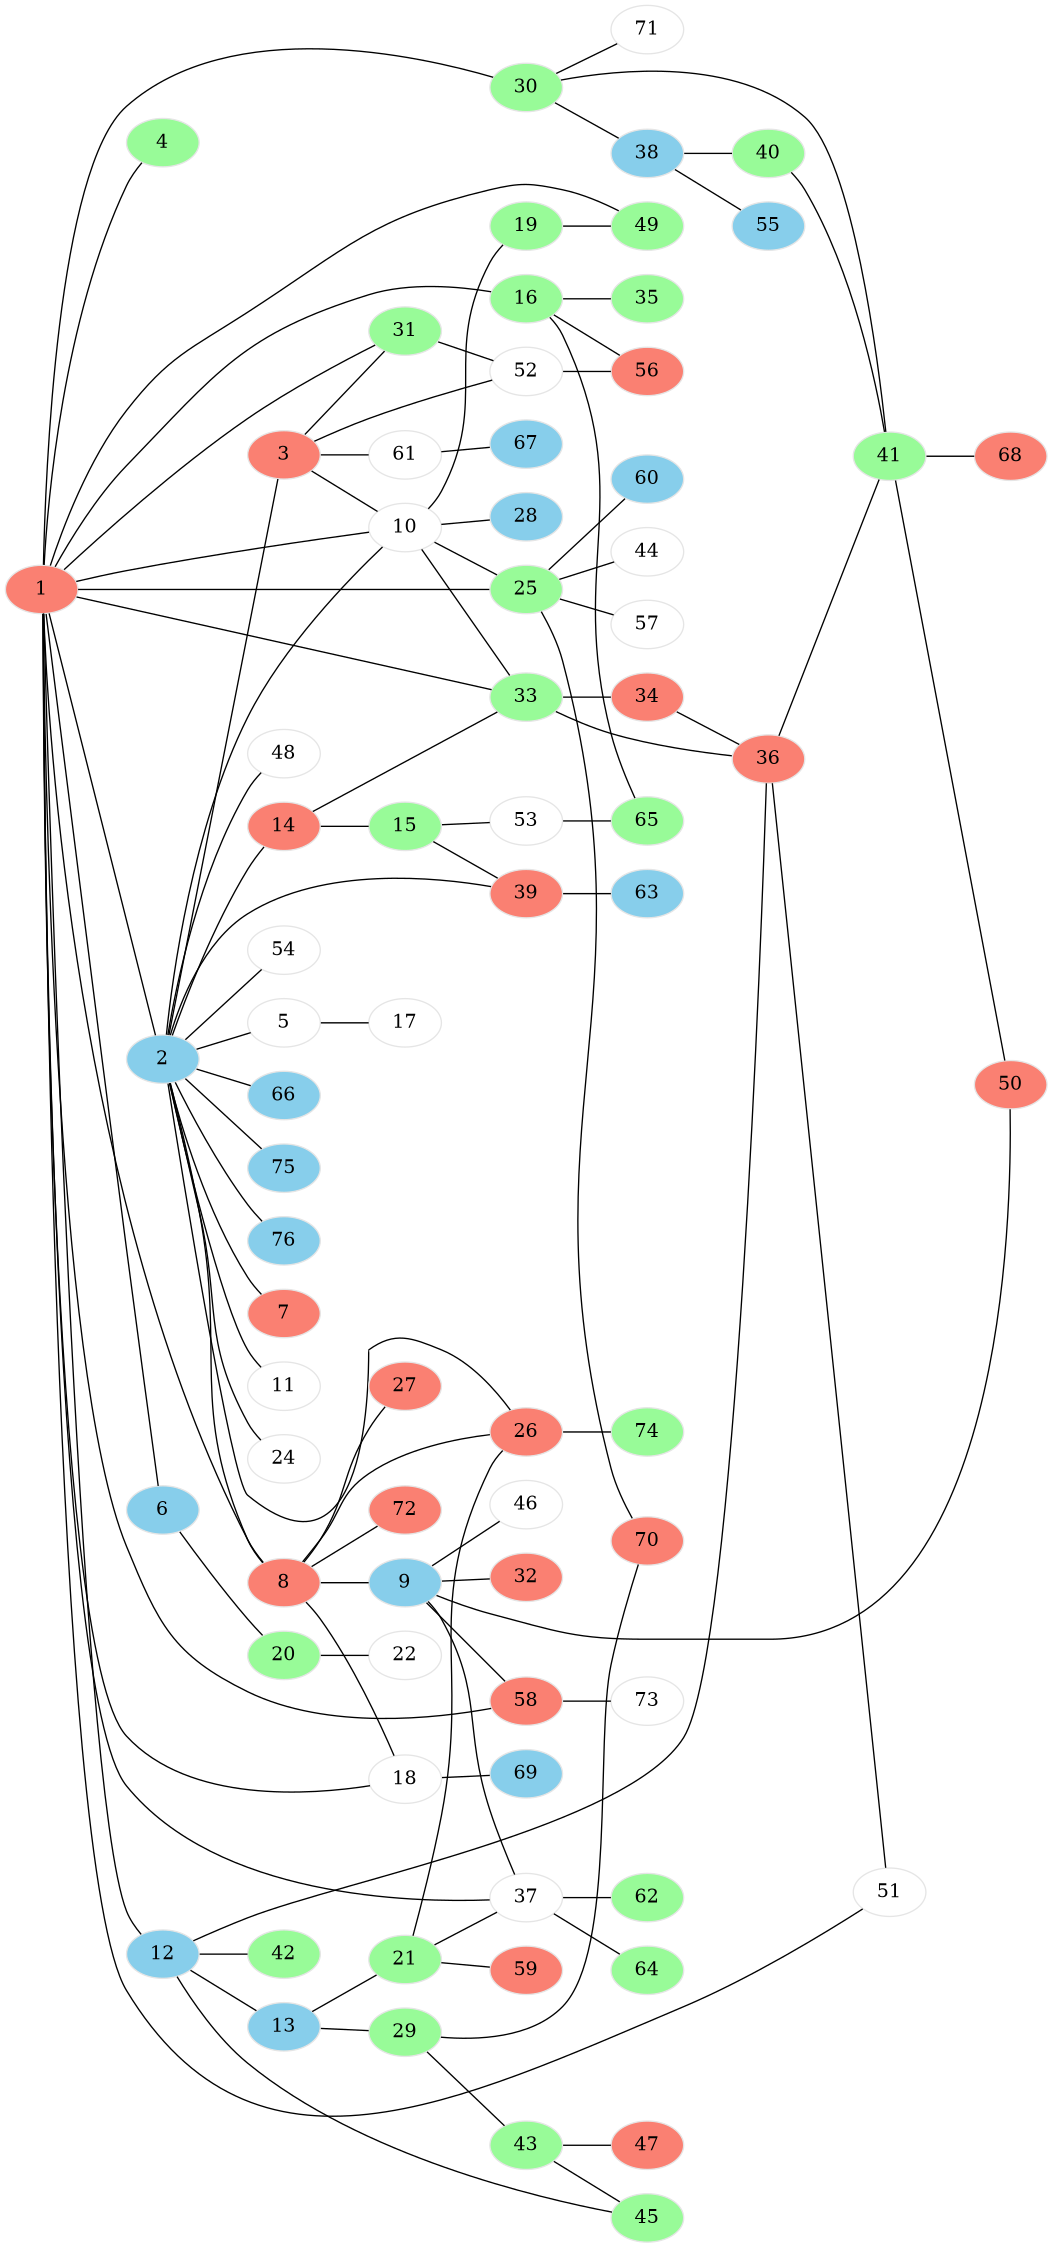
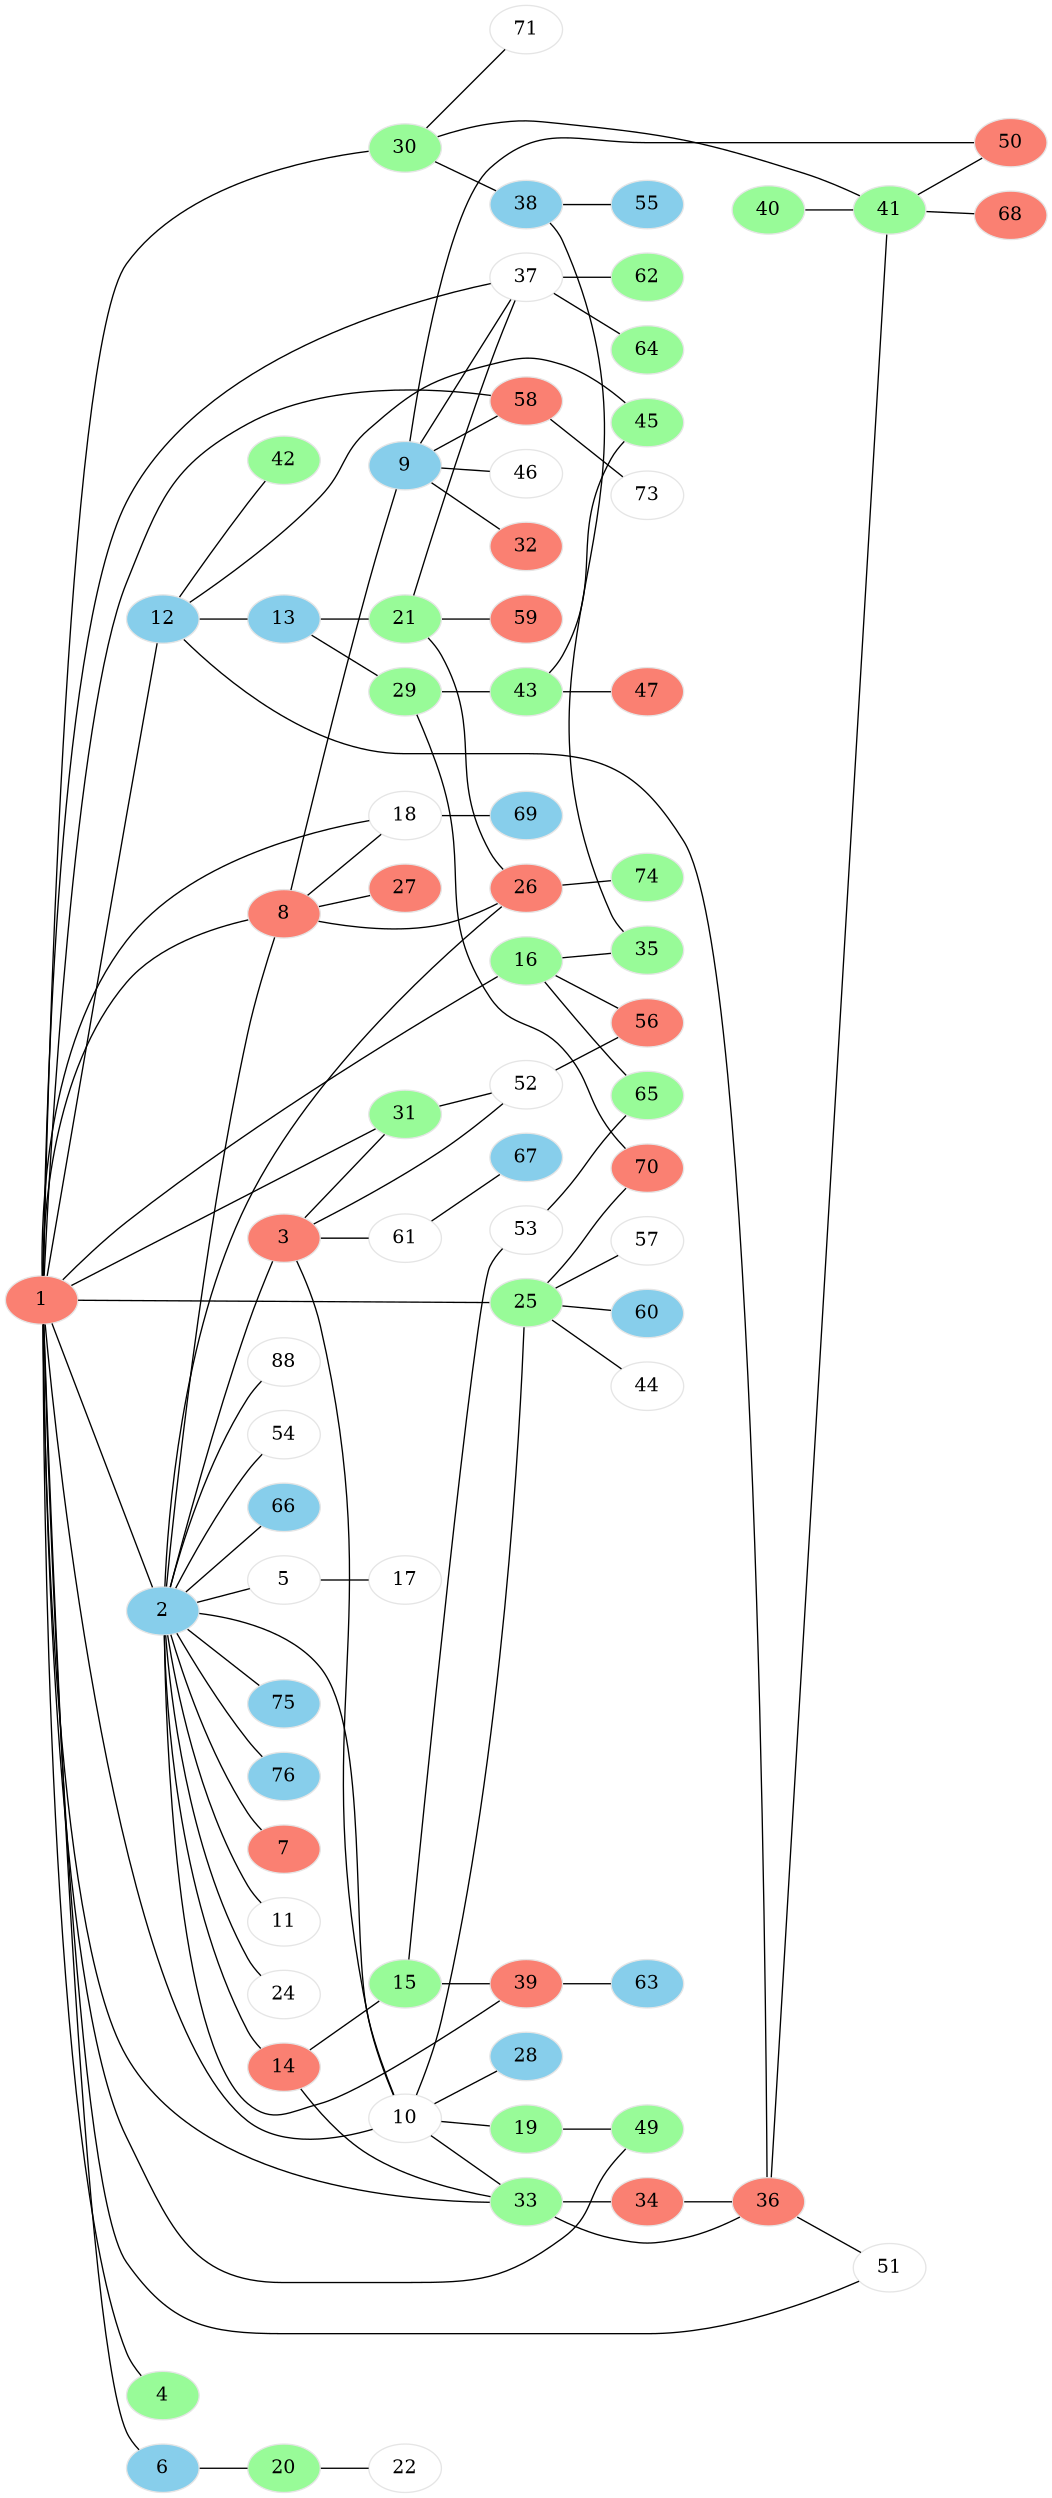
(708, 153) -> (575, 649)
(284, 754) -> (284, 1362)
(405, 1510) -> none
